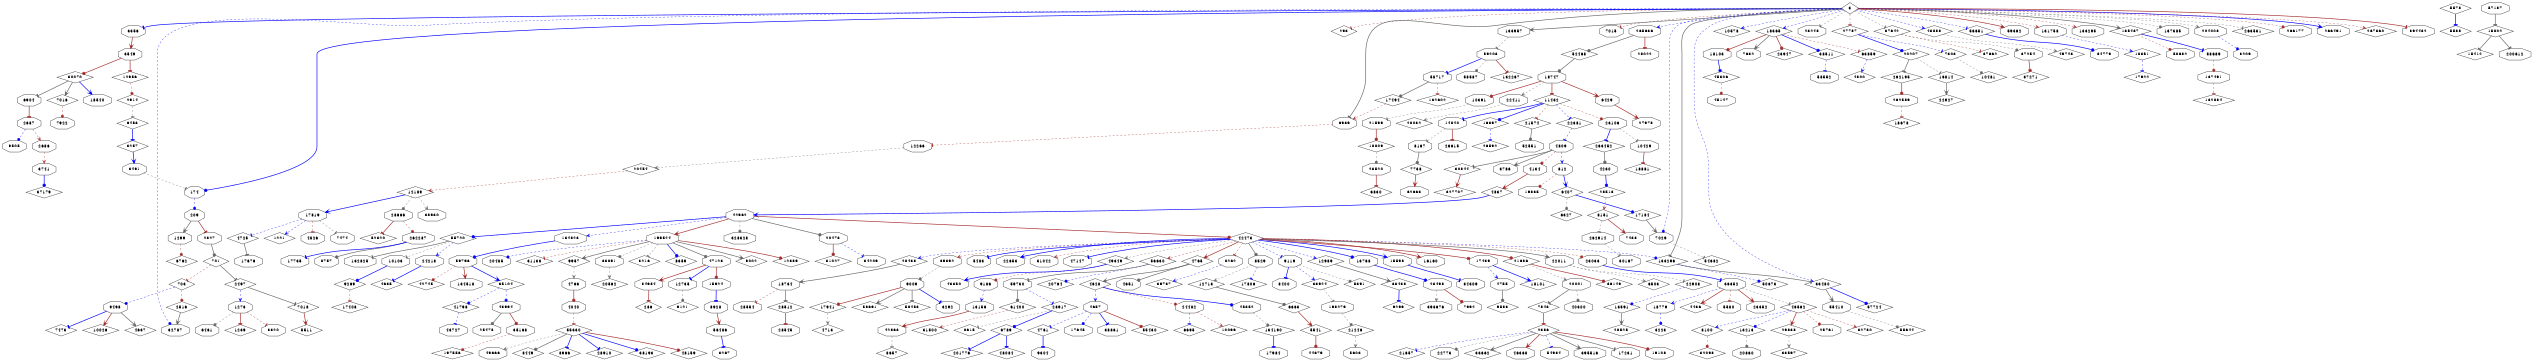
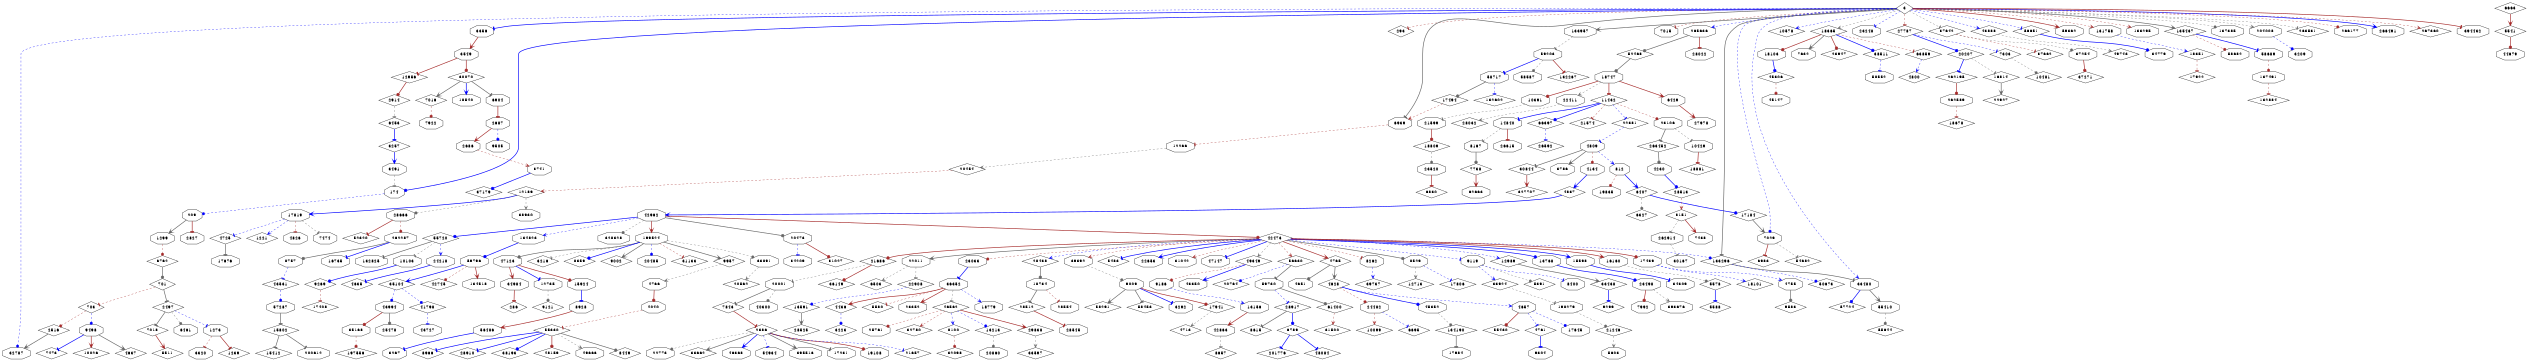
(2495, 8) -> (281, 307)
(1833, 18) -> (1888, 18)
(1815, 19) -> (1870, 19)
(1907, 65) -> (1961, 65)
(2142, 65) -> (2197, 65)
(131, 88) -> (403, 88)
(1437, 88) -> (1494, 88)
(1490, 123) -> (1546, 123)
(36, 134) -> (484, 134)
(1609, 134) -> (1663, 134)
(1530, 146) -> none
(1517, 180) -> (1582, 180)
(213, 249) -> (162, 272)
(295, 261) -> (336, 261)
(791, 261) -> none
(979, 261) -> (1113, 261)
none -> (1764, 261)
(1287, 272) -> (1522, 273)
(1546, 272) -> (831, 273)
(1510, 273) -> (1709, 274)
none -> (1664, 273)
(852, 274) -> (1040, 272)
none -> (281, 284)
(1823, 284) -> (1864, 284)
(240, 294) -> (190, 318)
(1249, 296) -> none
(870, 307) -> (1103, 307)
(1729, 307) -> (878, 307)
(225, 318) -> (176, 317)
(1015, 318) -> (1275, 318)
(1661, 318) -> (841, 318)
(1112, 330) -> none
(1534, 340) -> (751, 340)
(1274, 341) -> (1456, 341)
